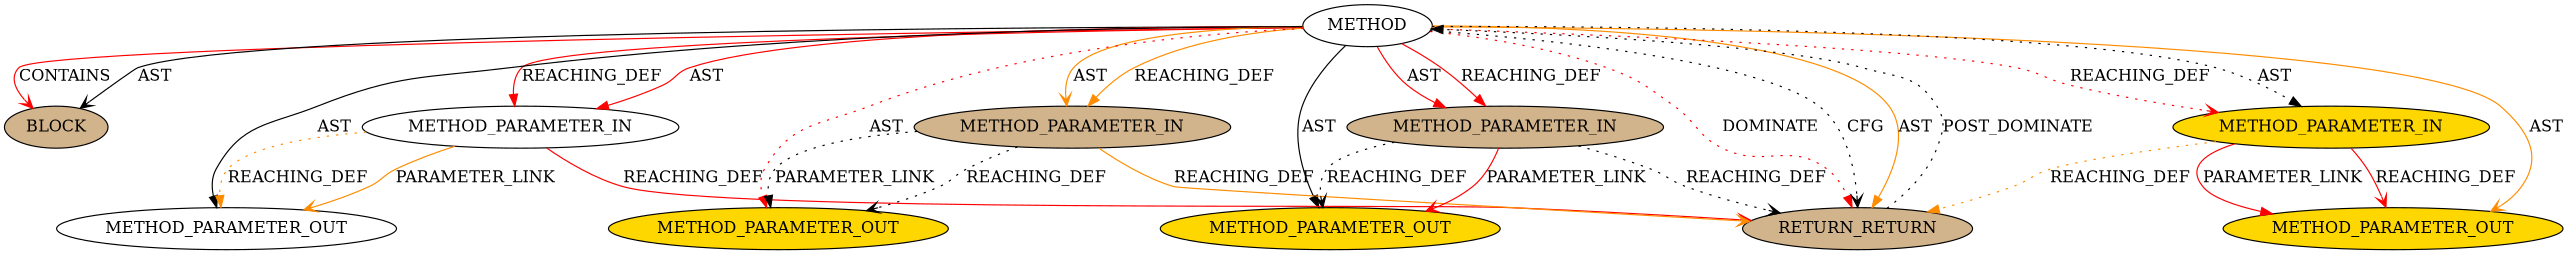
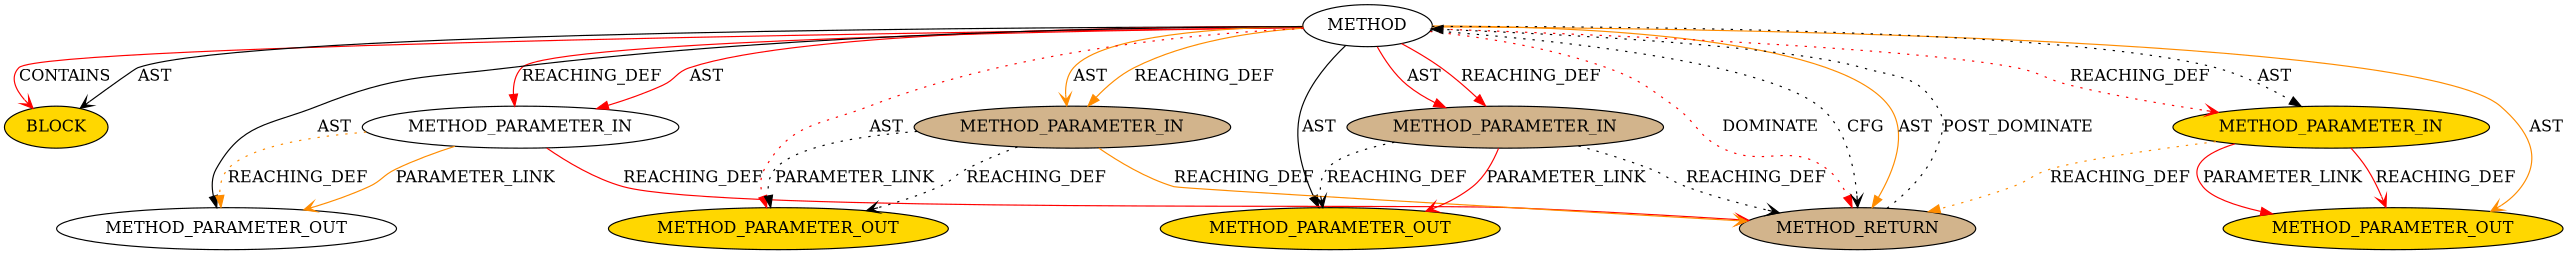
(56, 127) -> (56, 127)
(1858, 229) -> (1858, 229)
